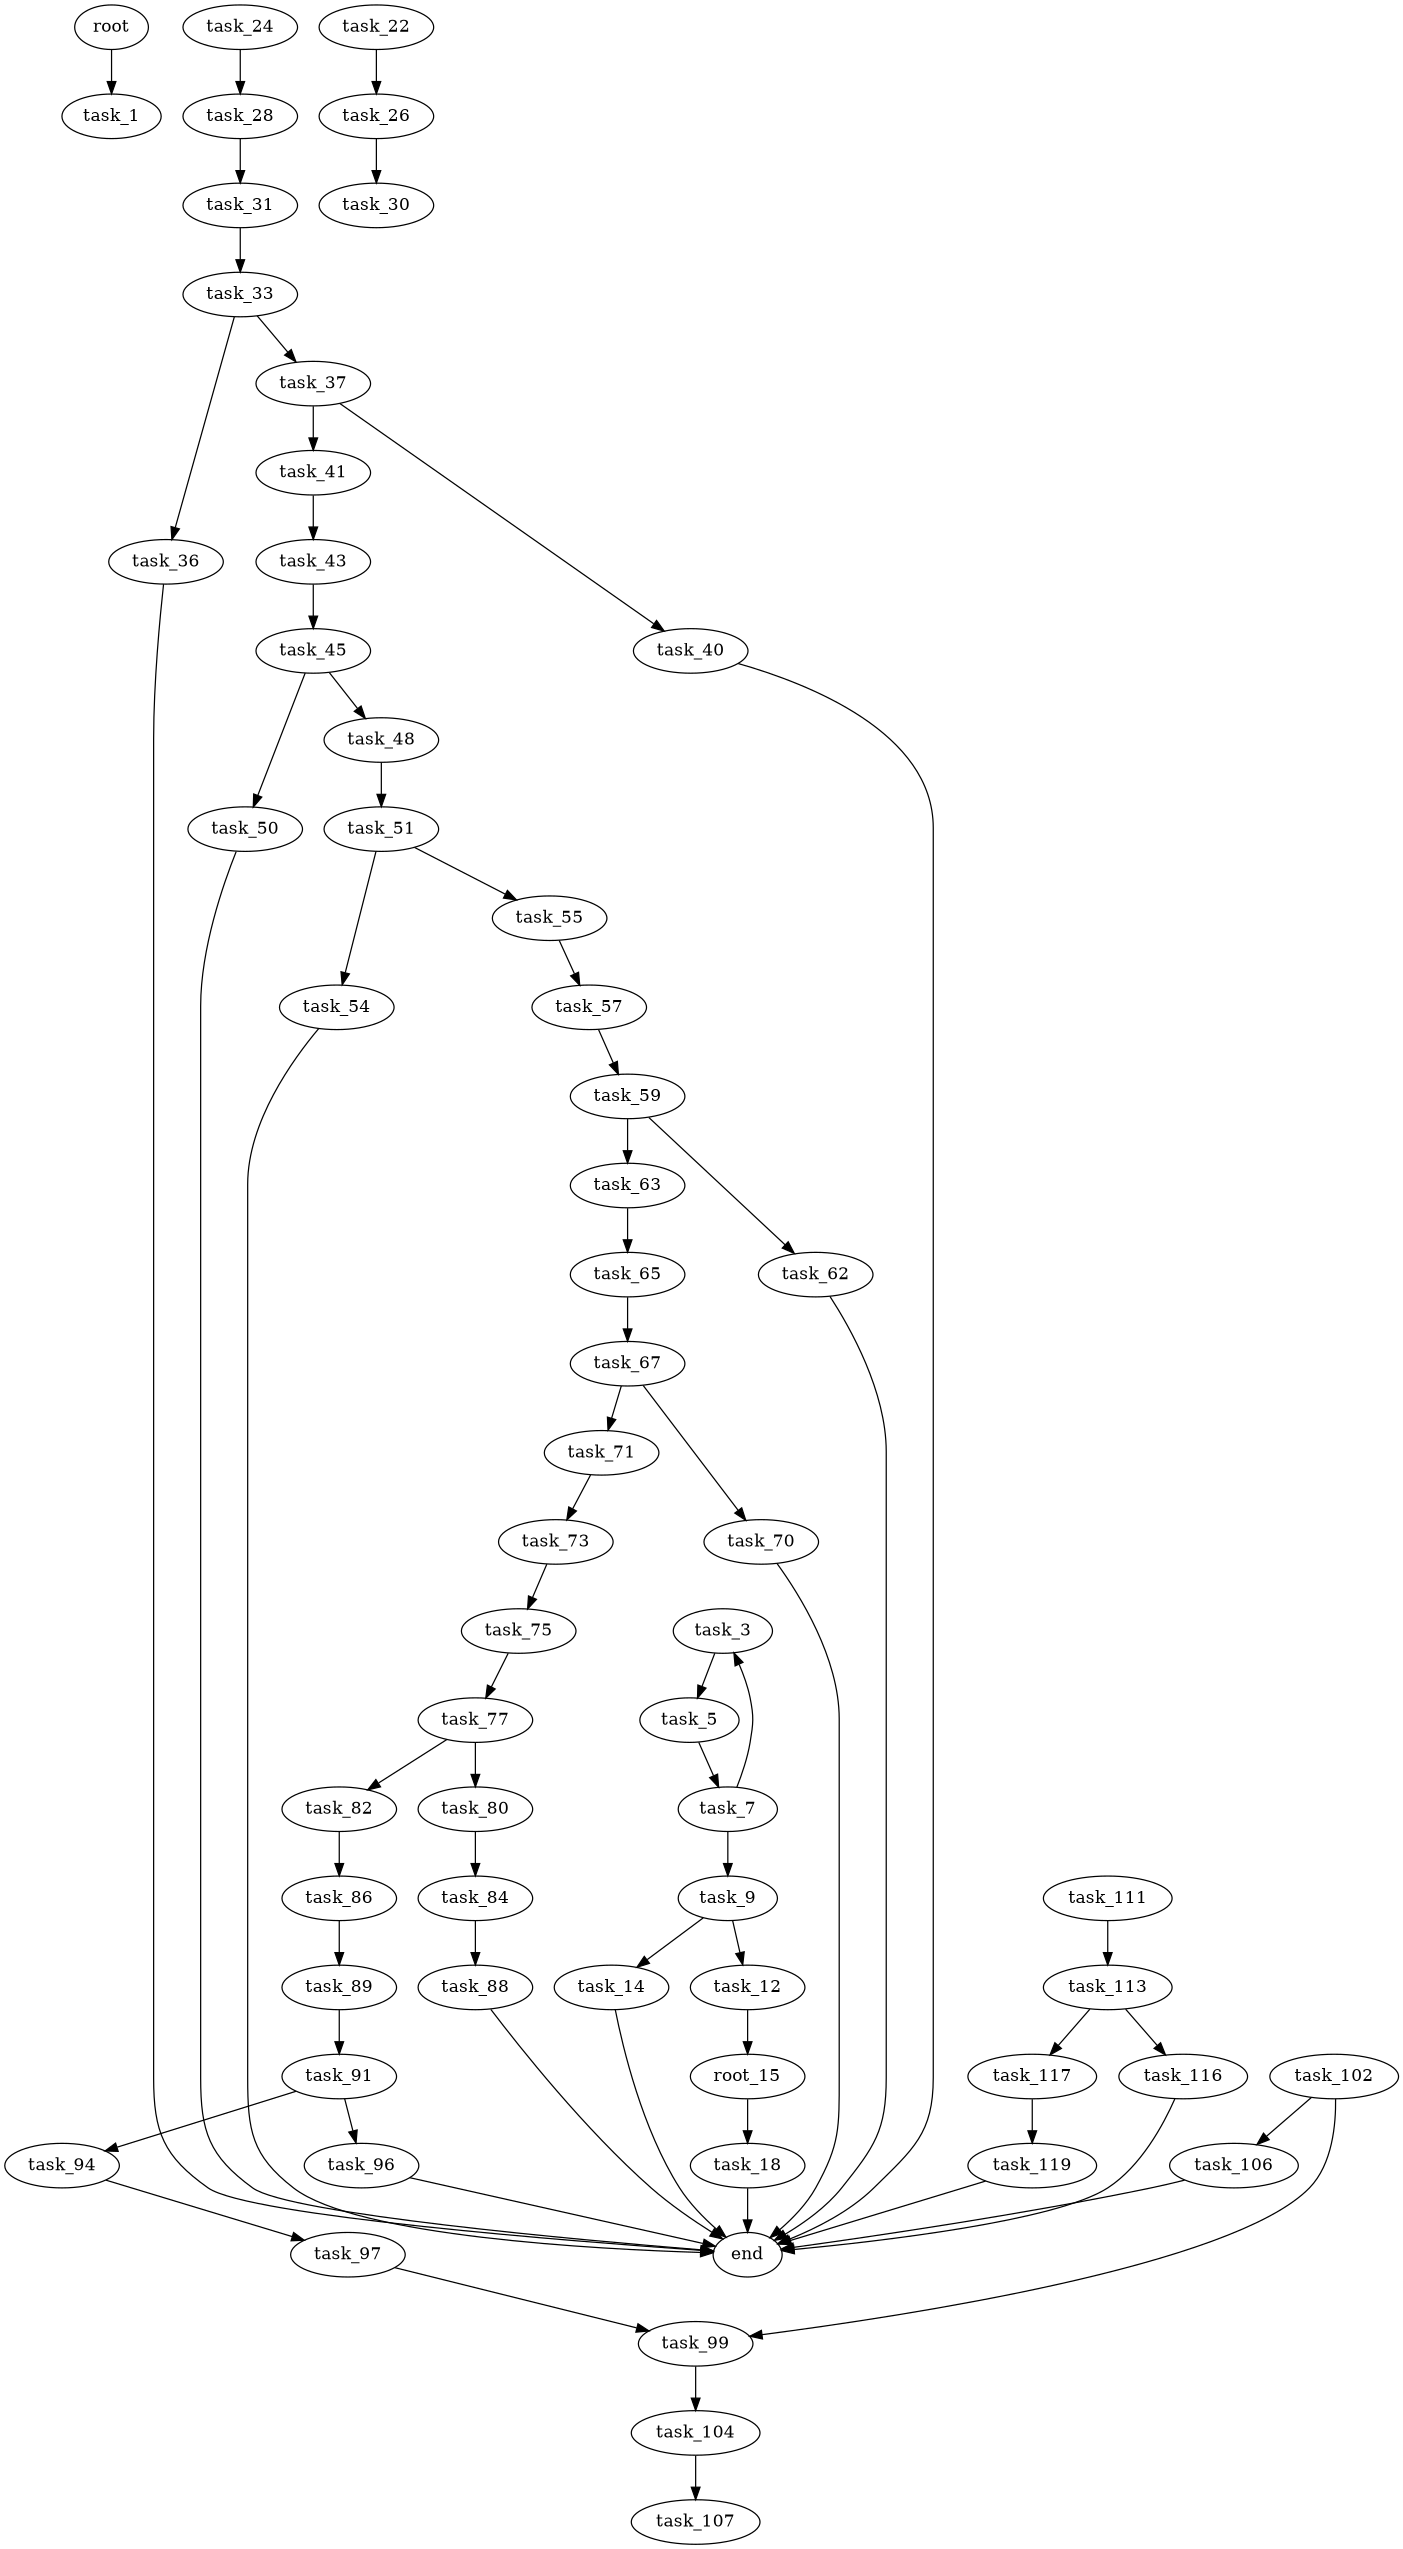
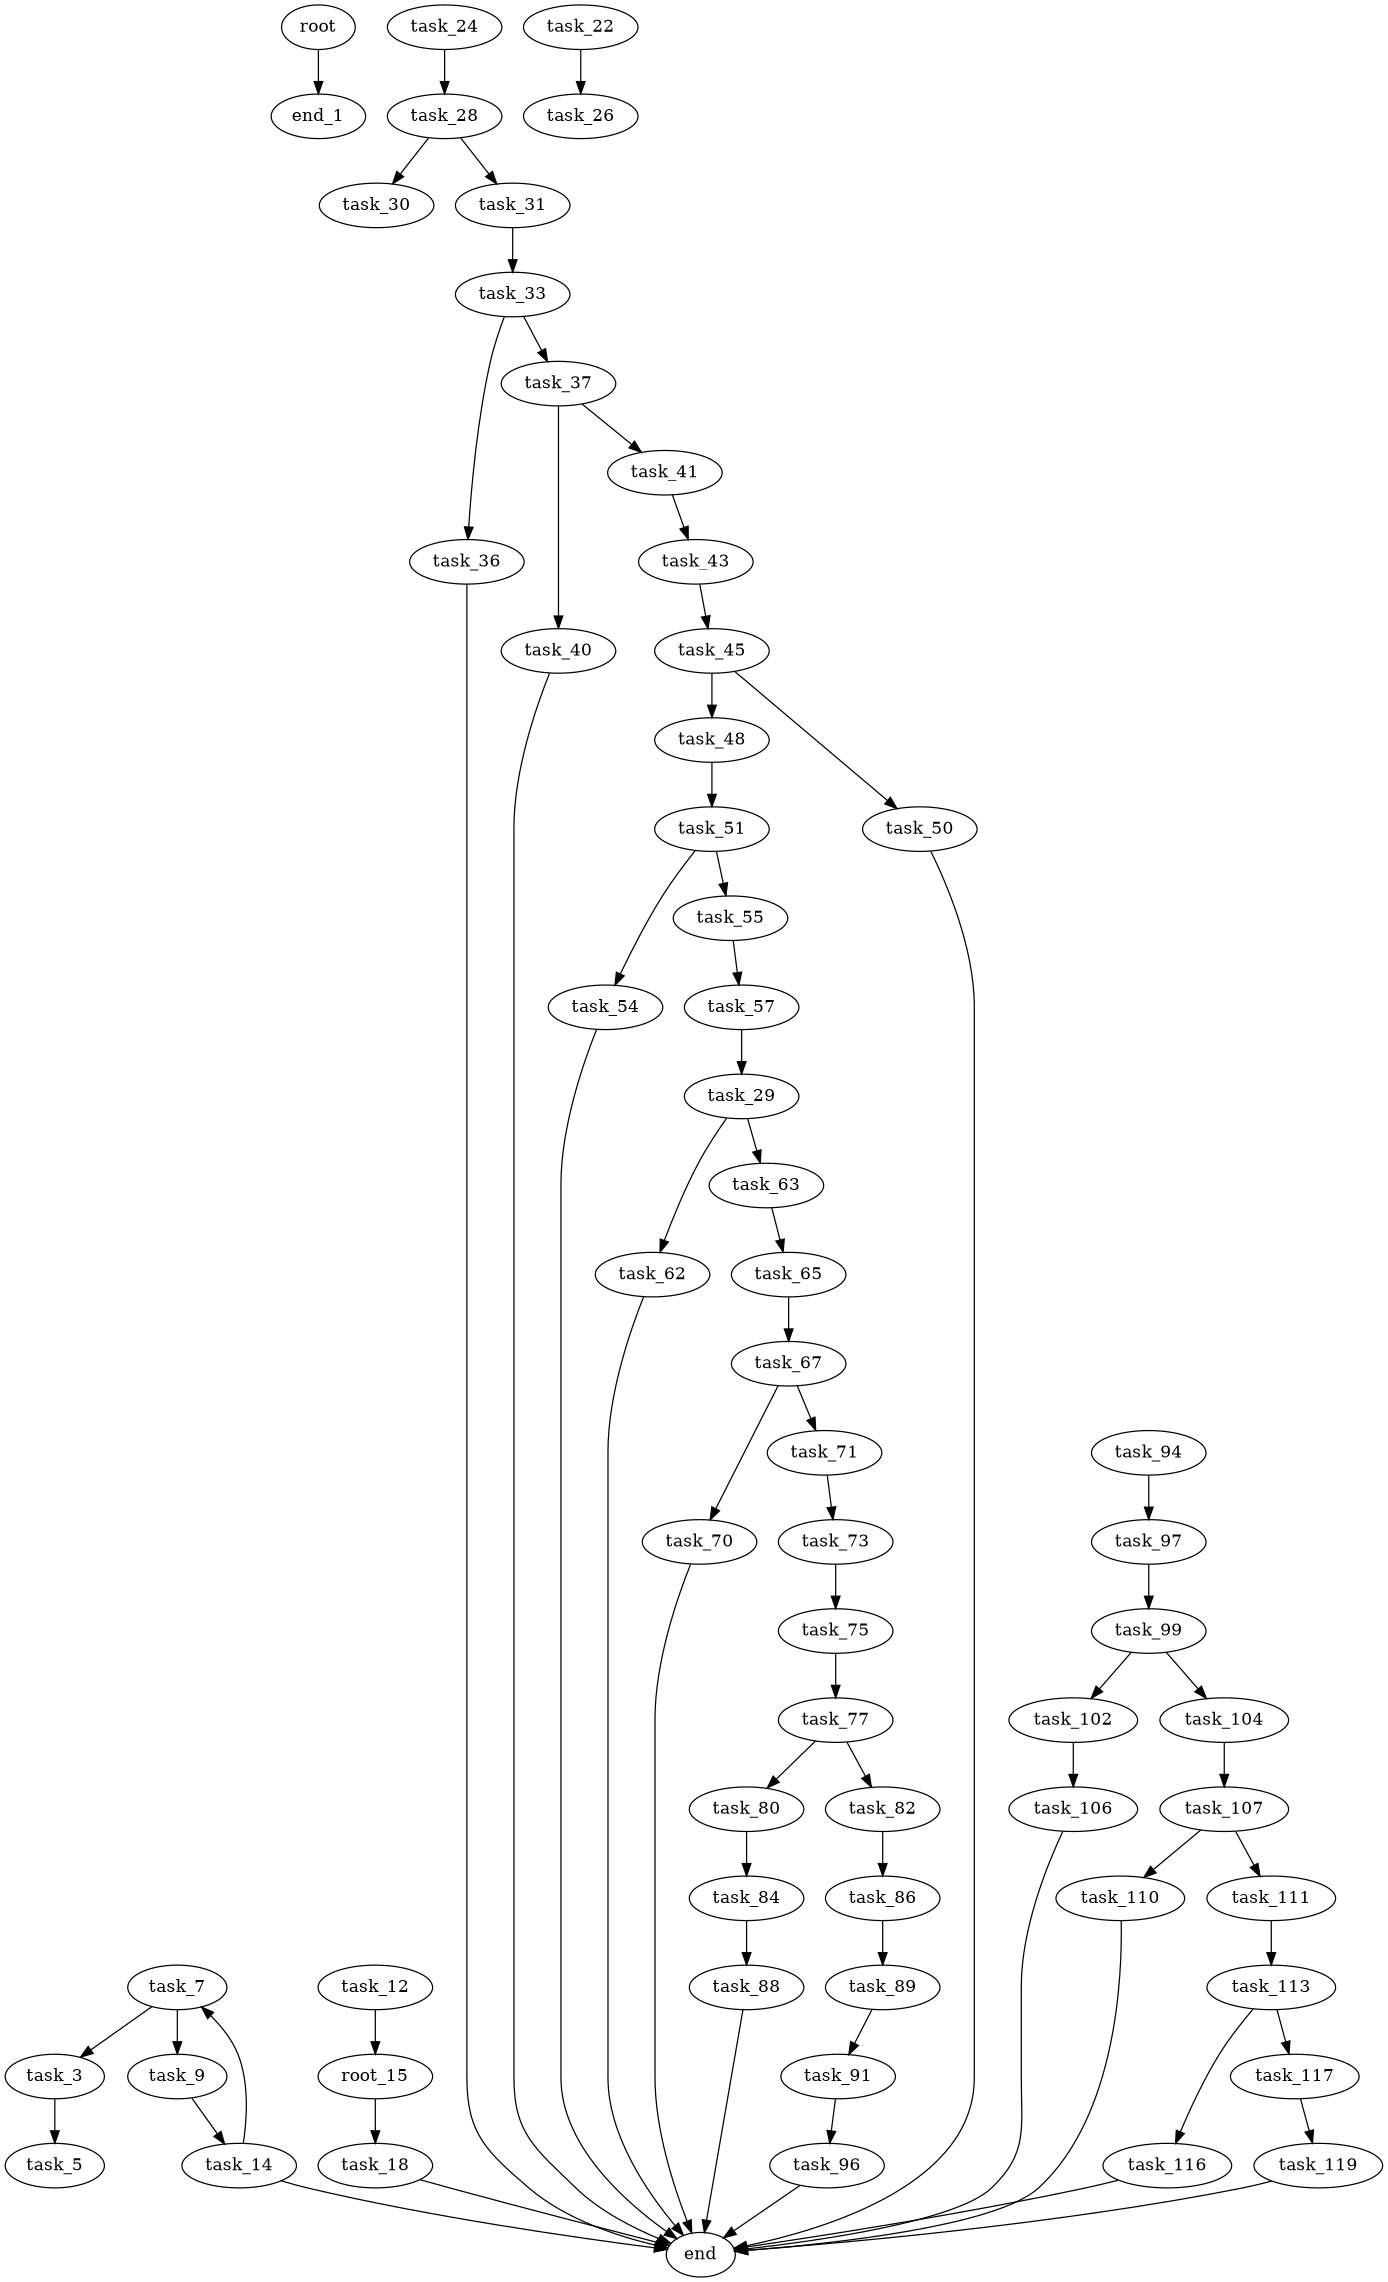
(112, 116) -> (318, 116)
(376, 155) -> (414, 156)
(628, 1096) -> (742, 1096)
(706, 1759) -> (244, 2075)
none -> (1245, 1848)
none -> (1120, 1898)
(736, 1937) -> none
(216, 2116) -> none
(1090, 2276) -> (1115, 1671)
